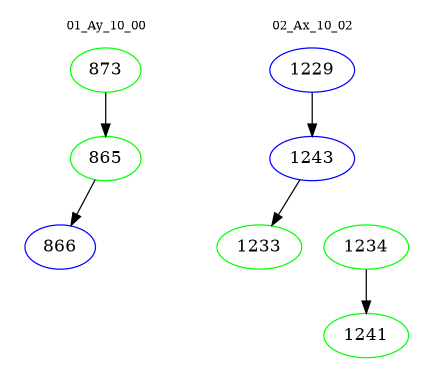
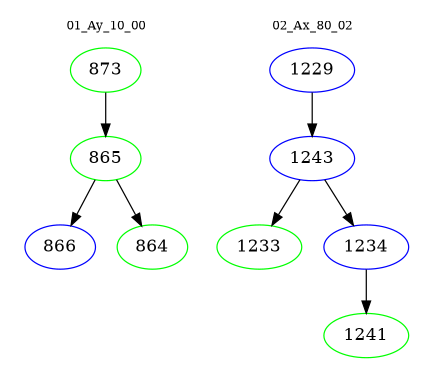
(313, 26) -> (313, 26)
none -> (336, 197)
none -> (152, 247)
(366, 247) -> (366, 247)
